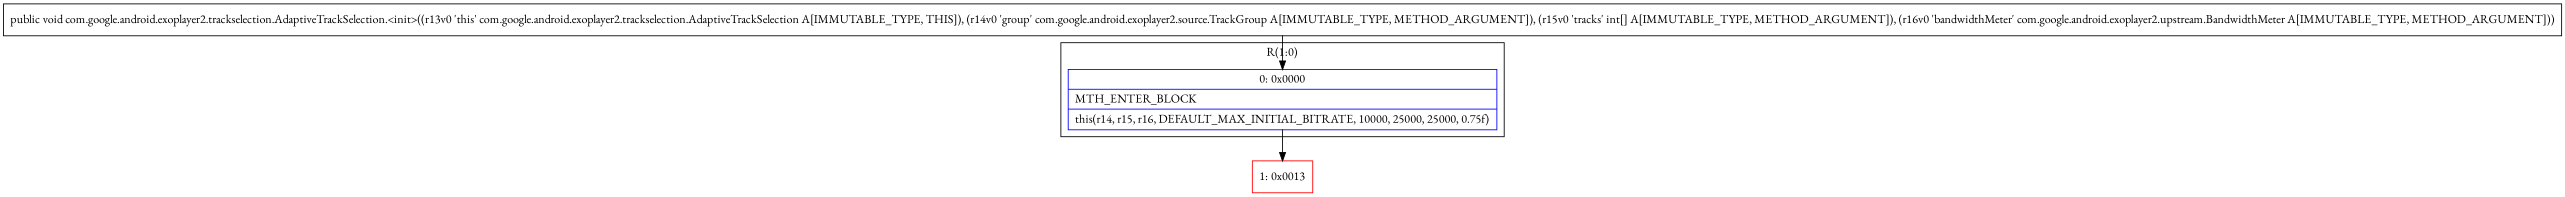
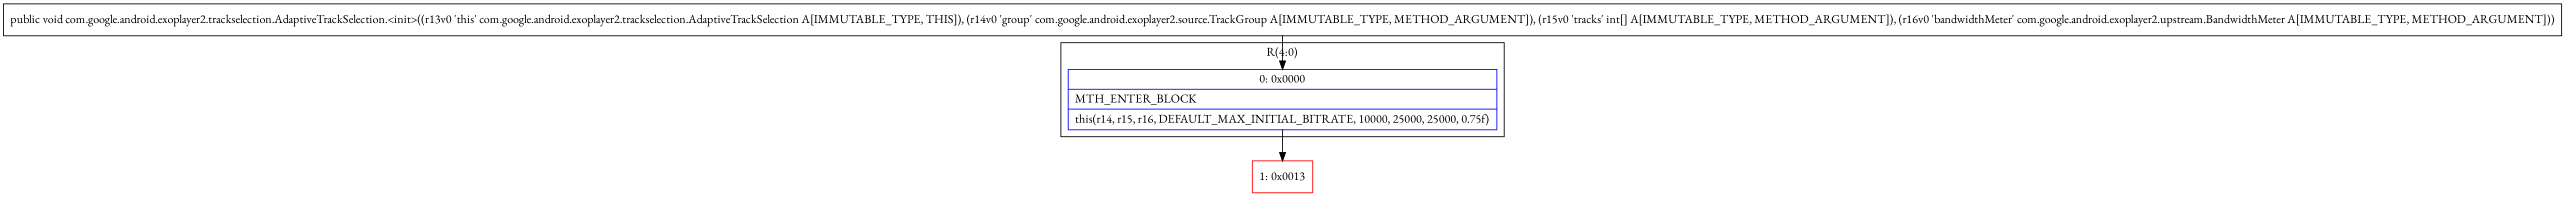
(1283, 53) -> (1283, 53)
